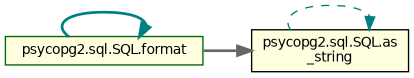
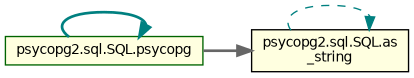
(104, 51) -> (104, 51)
